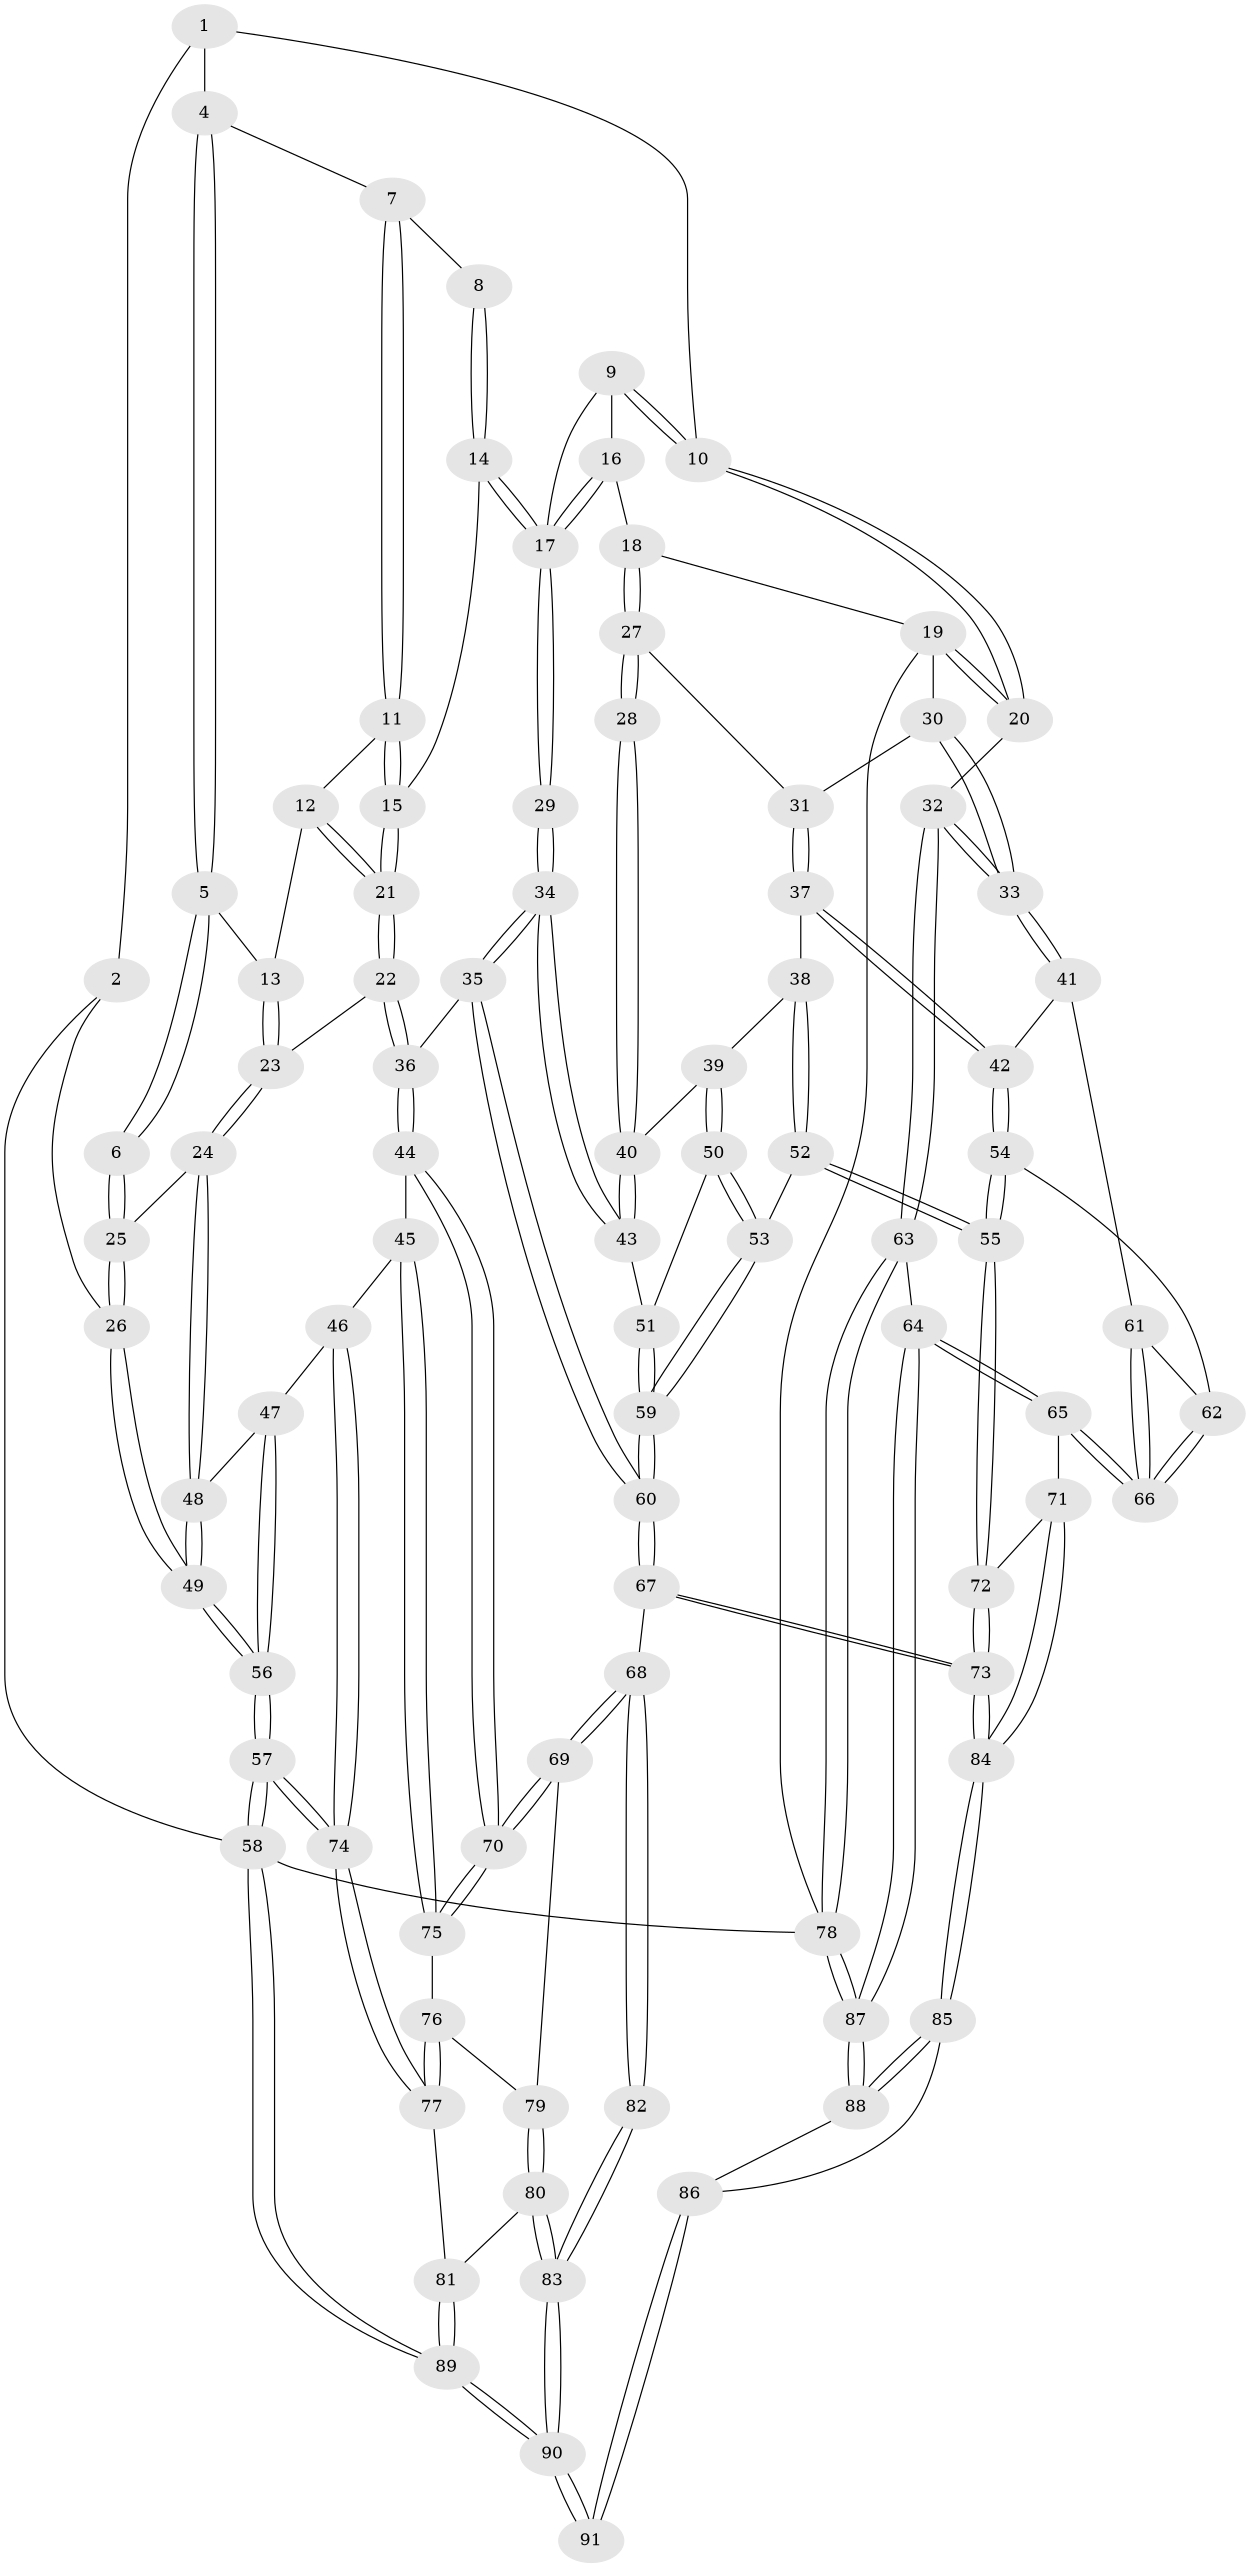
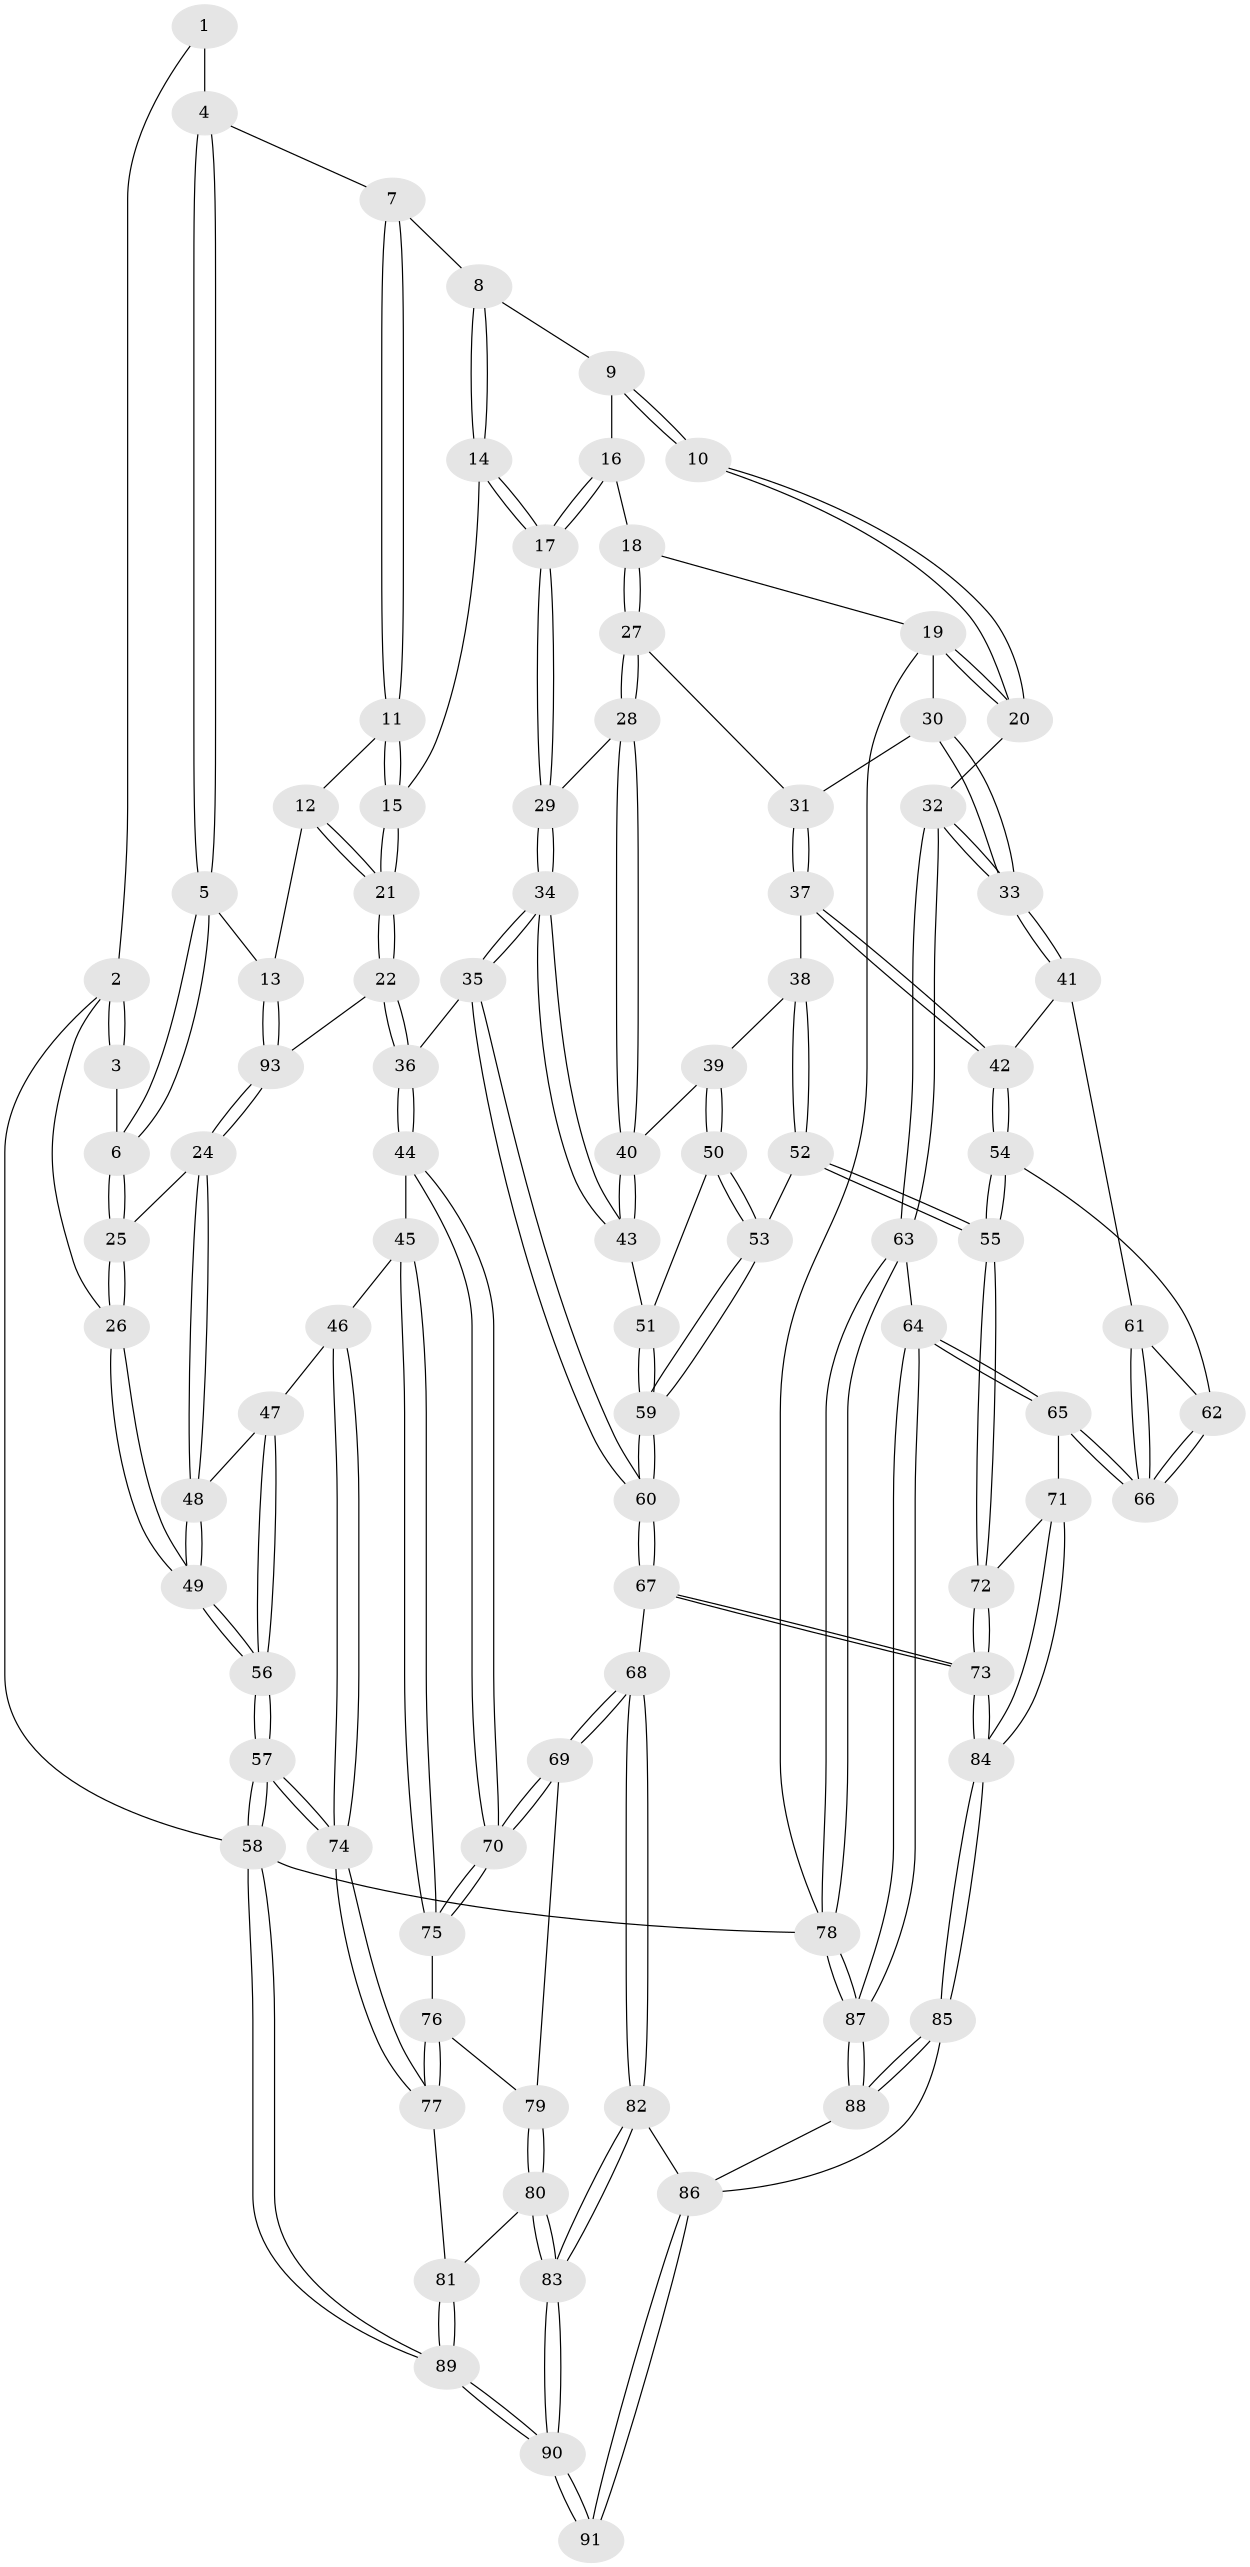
(594, 117) -> none
(562, 455) -> (546, 330)
none -> (586, 763)
none -> (117, 1067)
(271, 1067) -> (271, 1067)
none -> (664, 2151)
